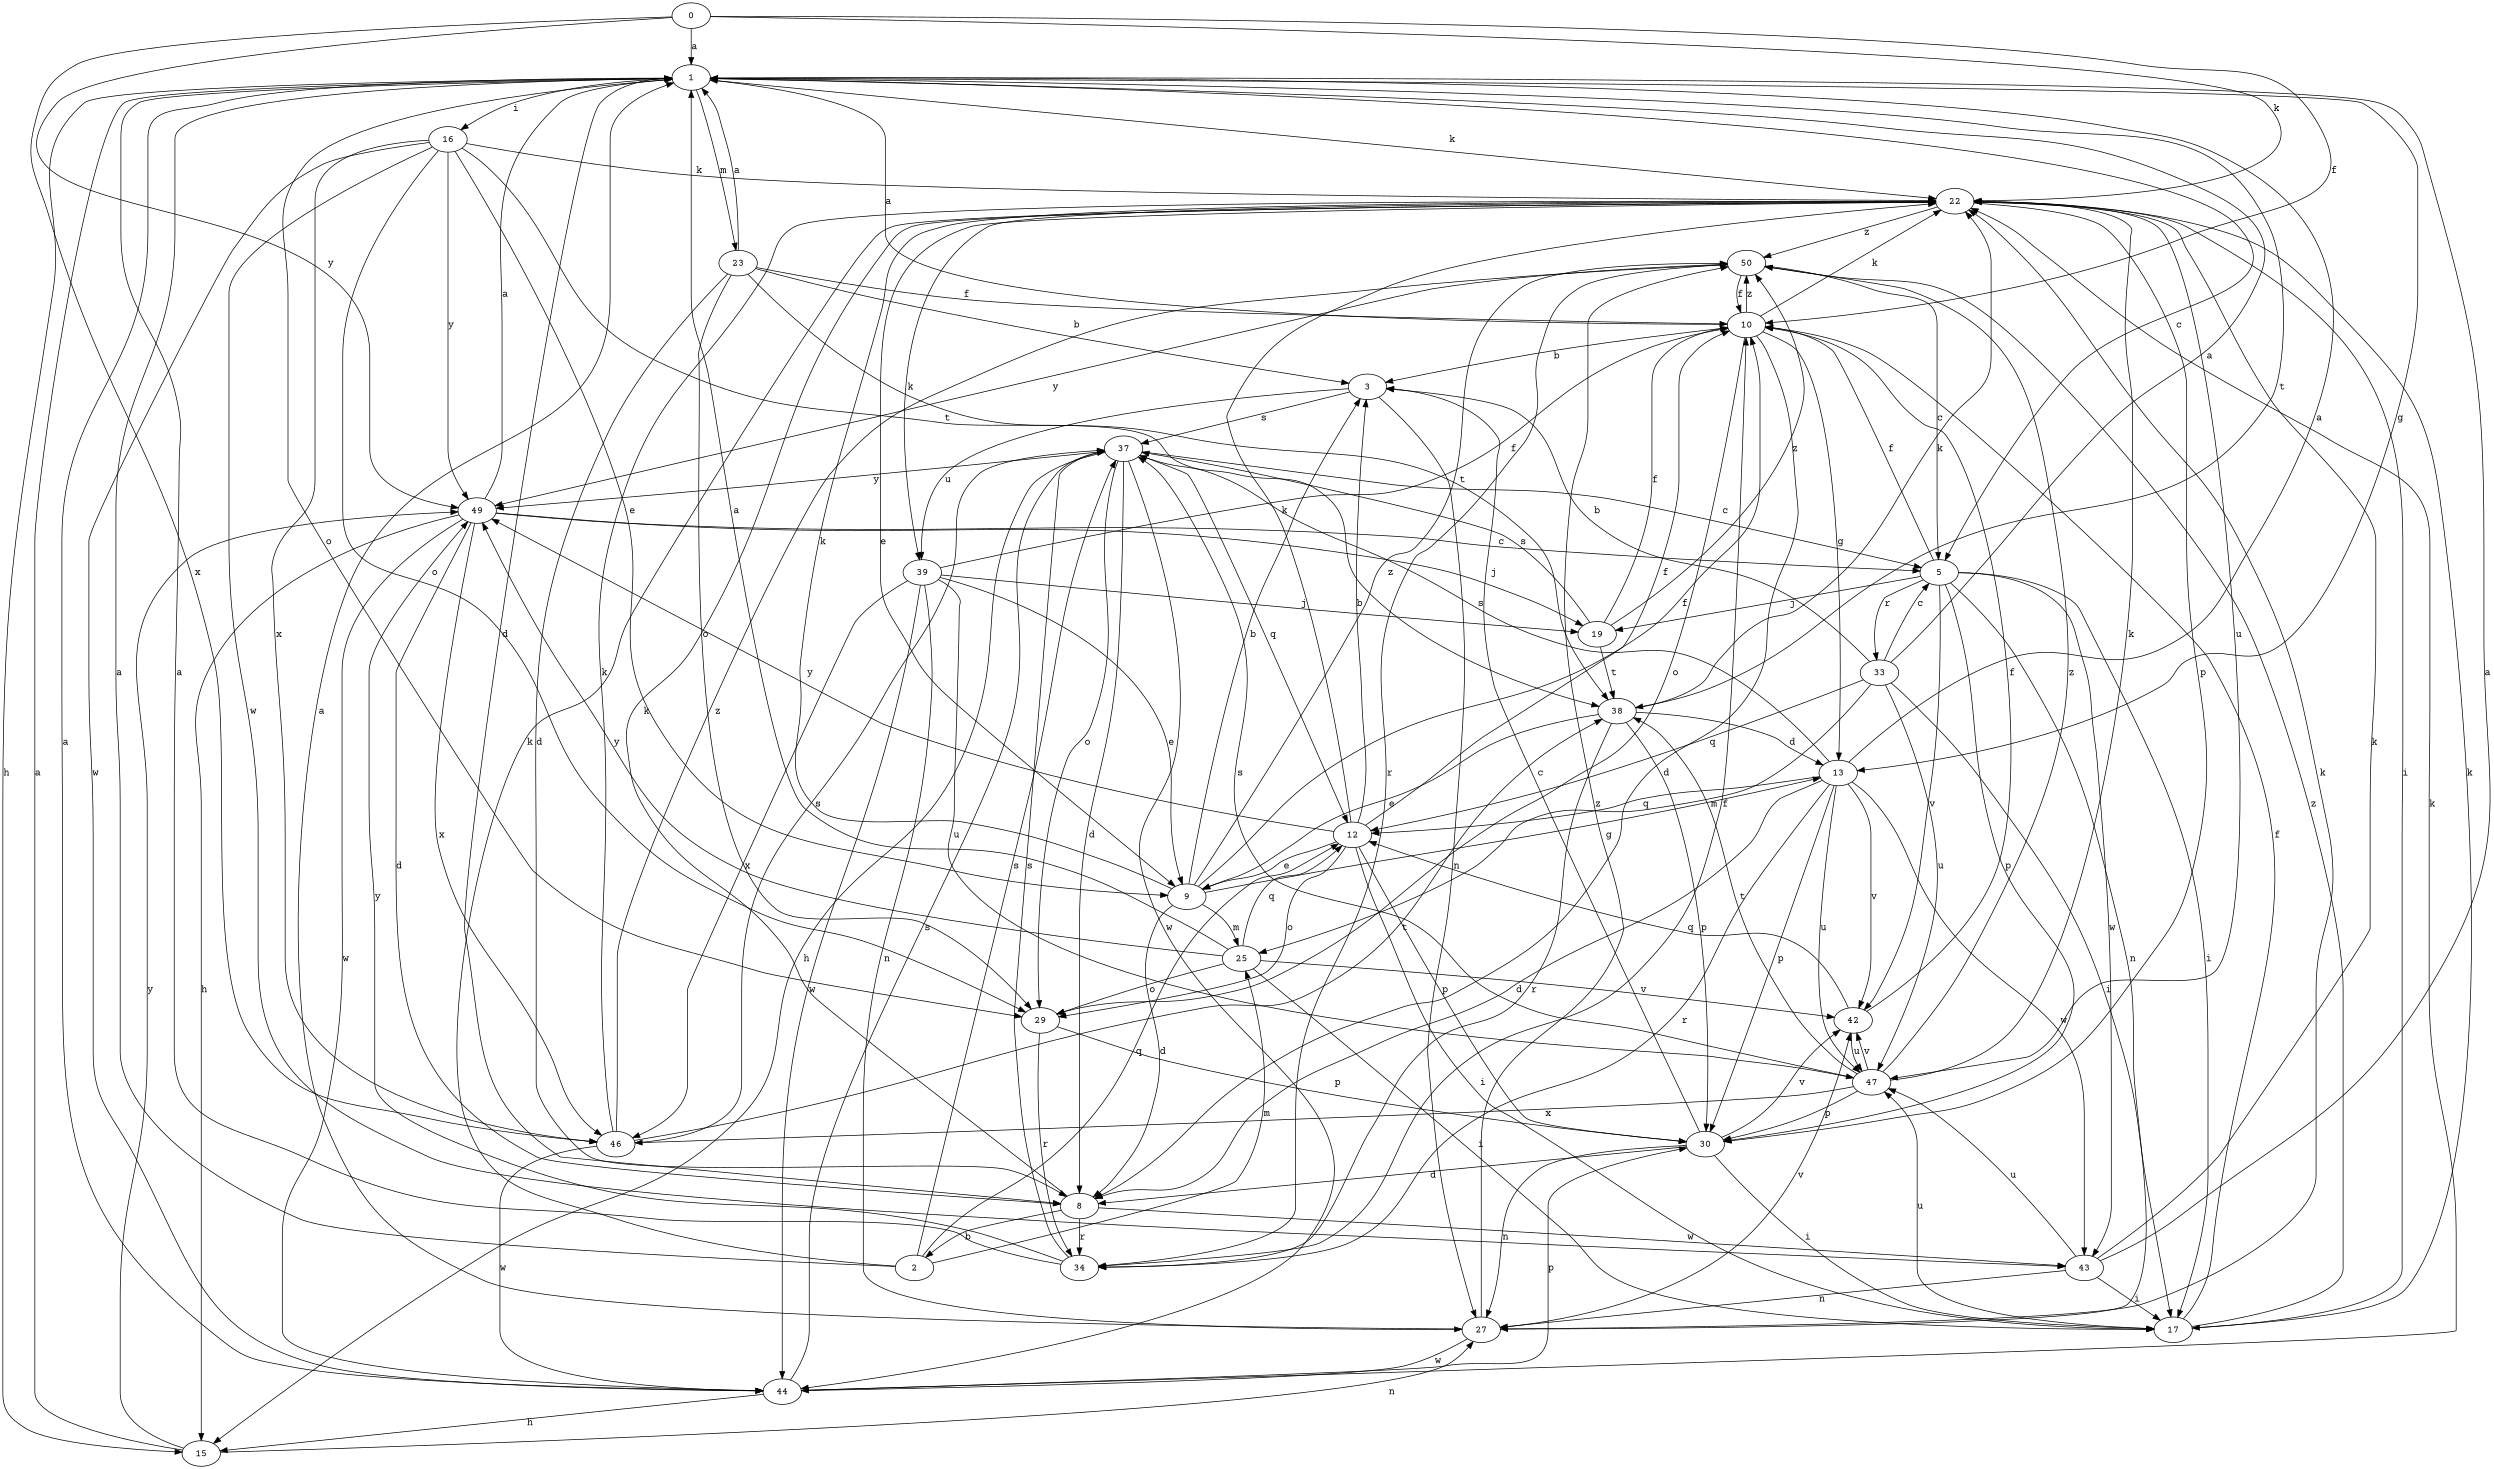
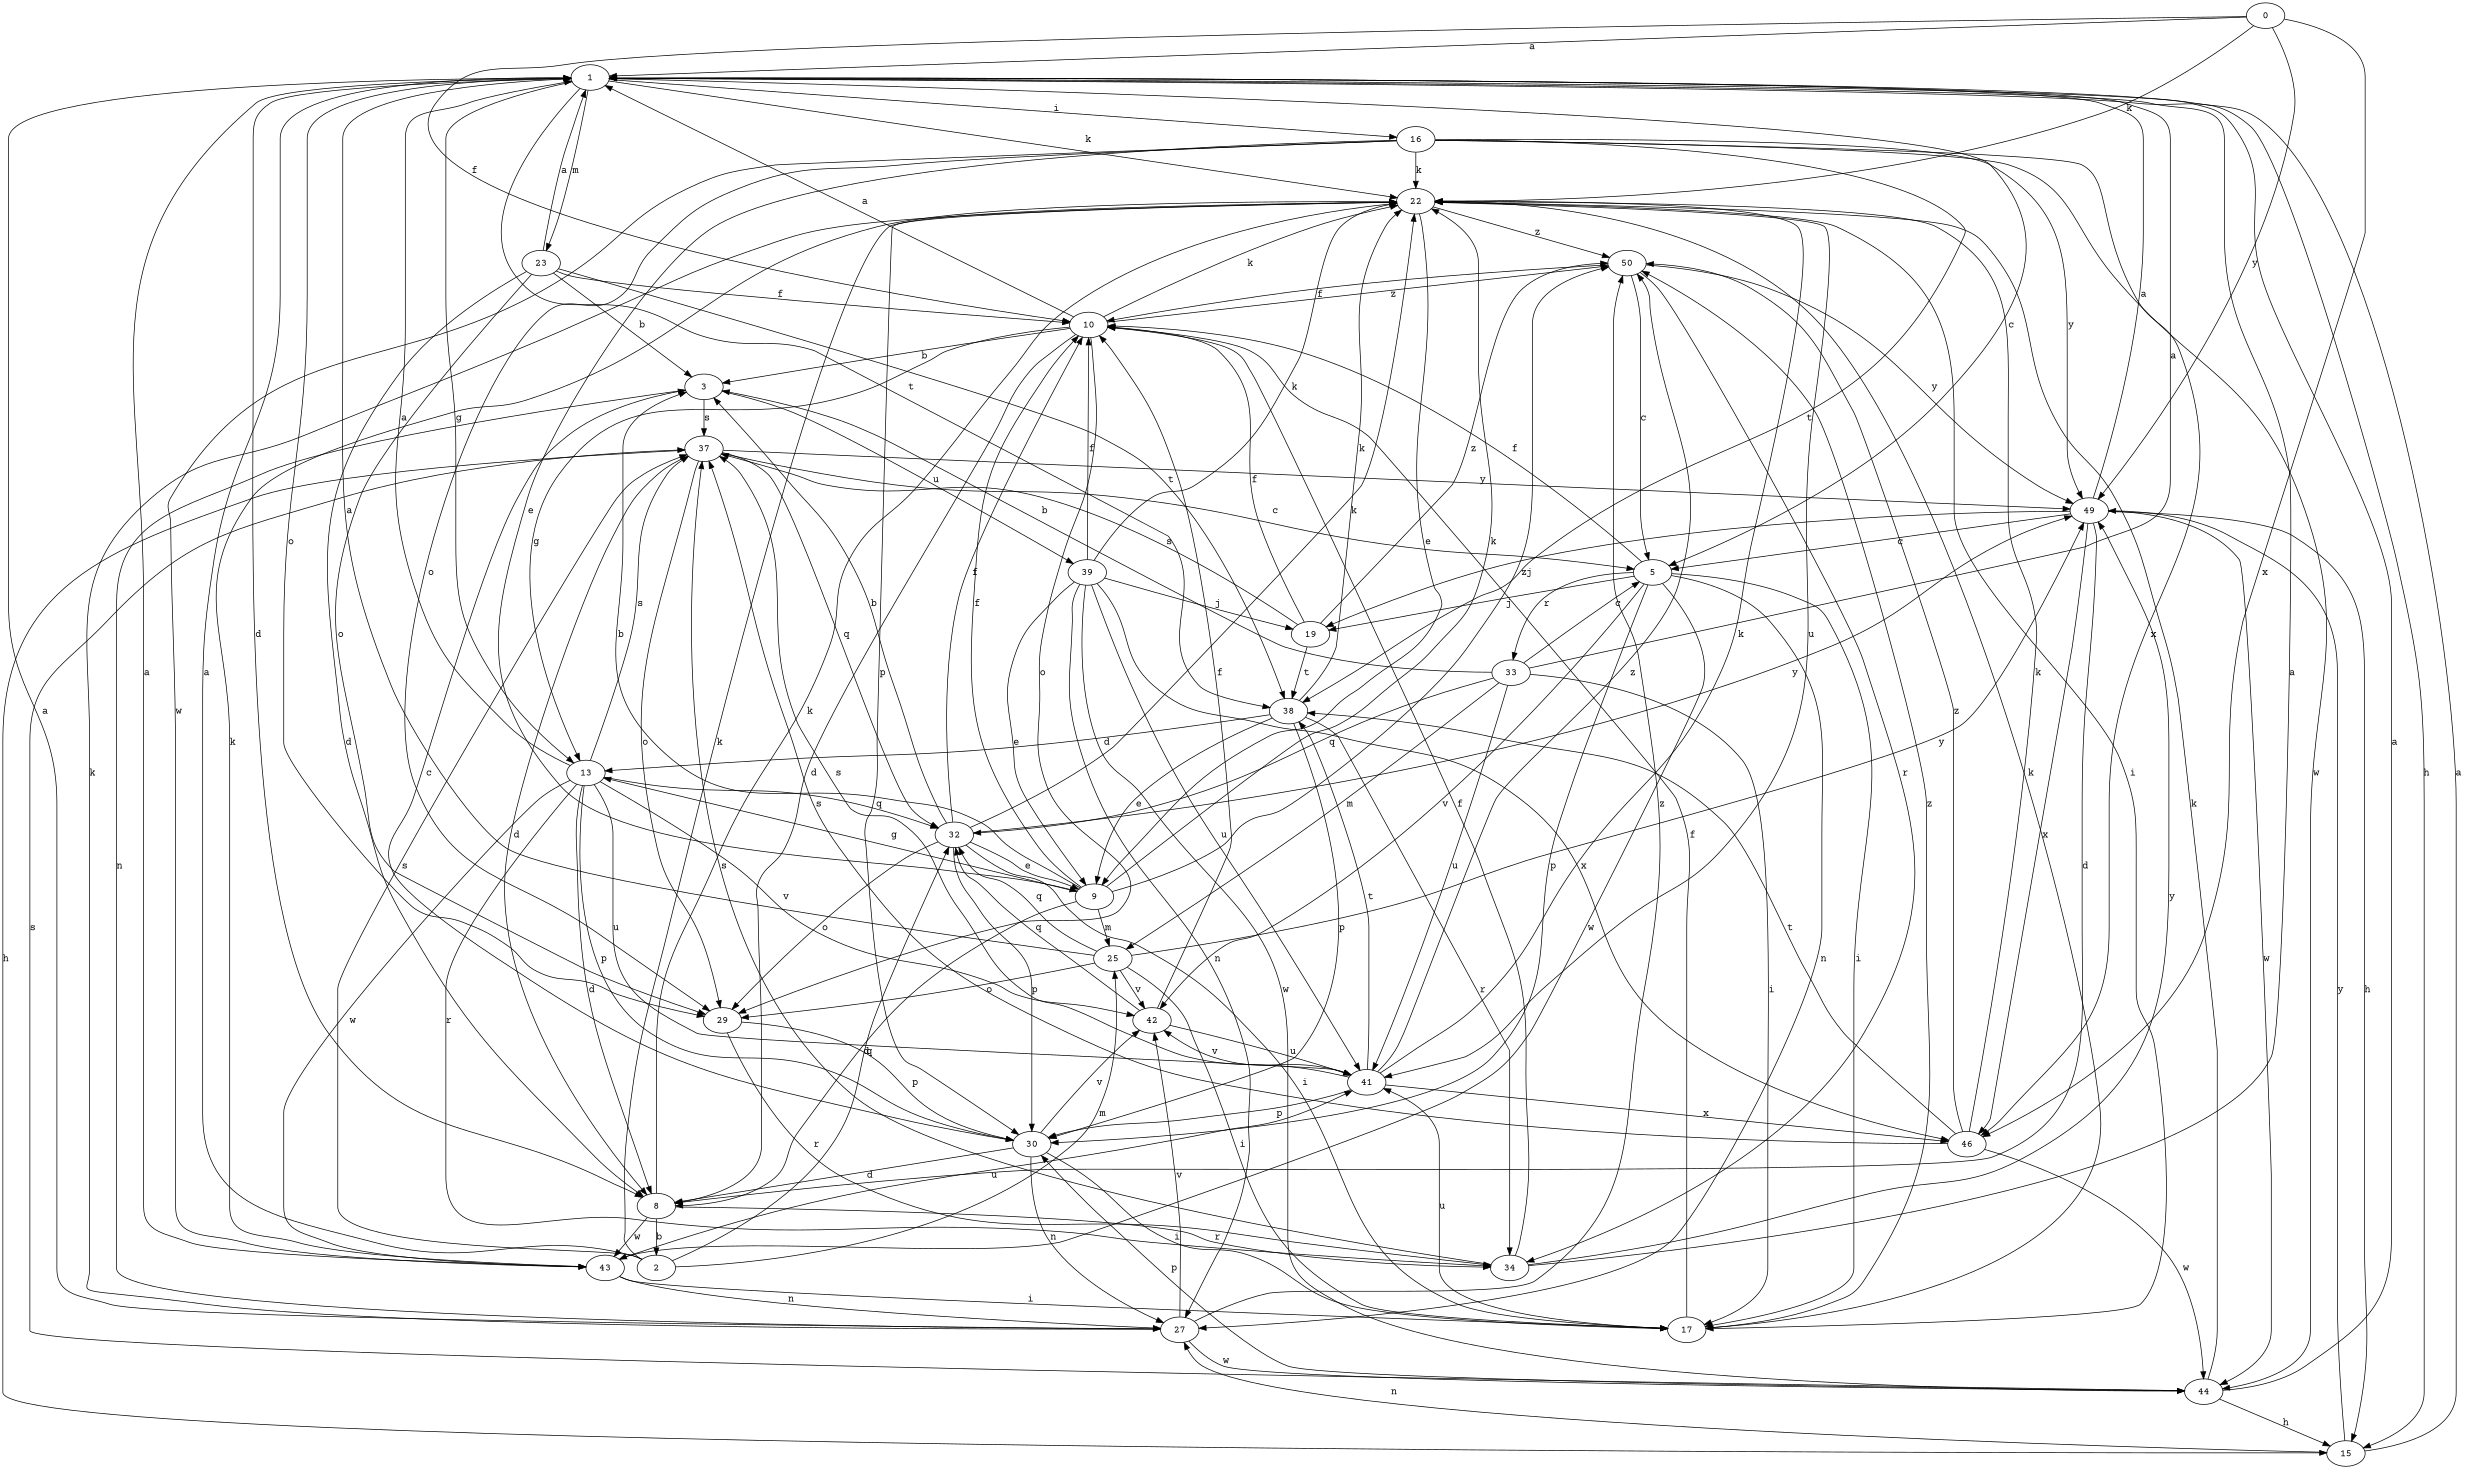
(966, 245) -> (1274, 404)
(1353, 835) -> (954, 835)
(1250, 1037) -> none
(1872, 1082) -> (1367, 1082)
